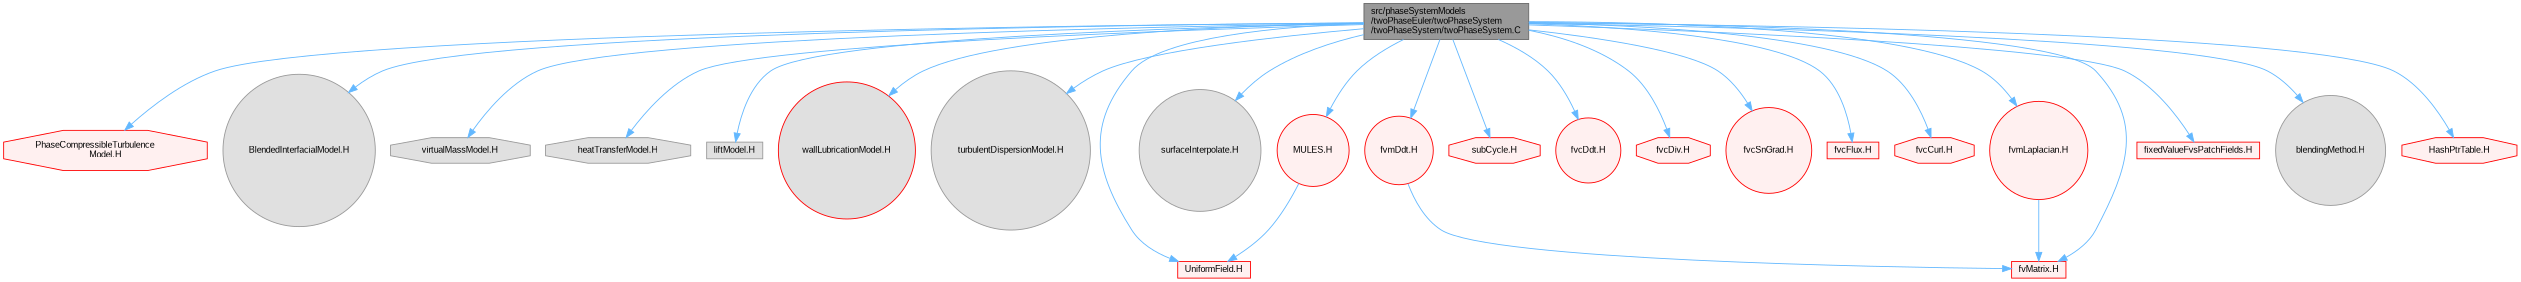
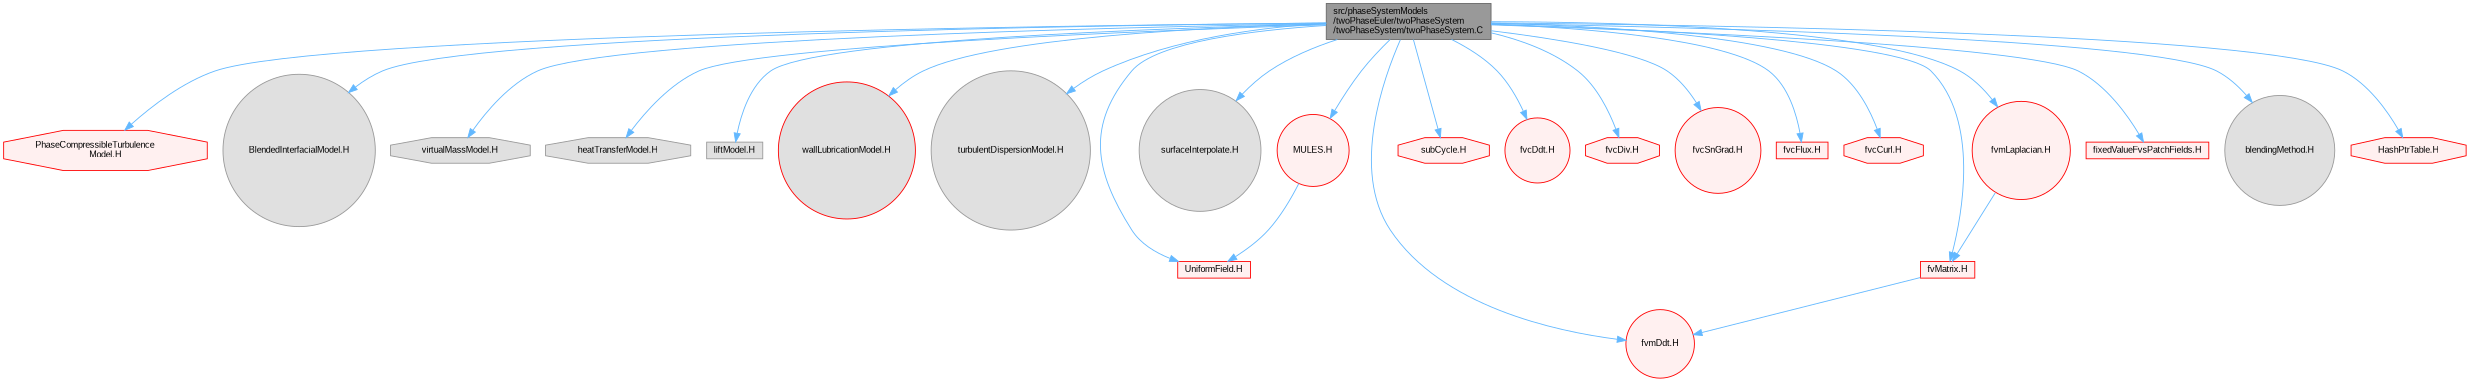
(1692, 260) -> (1811, 305)
